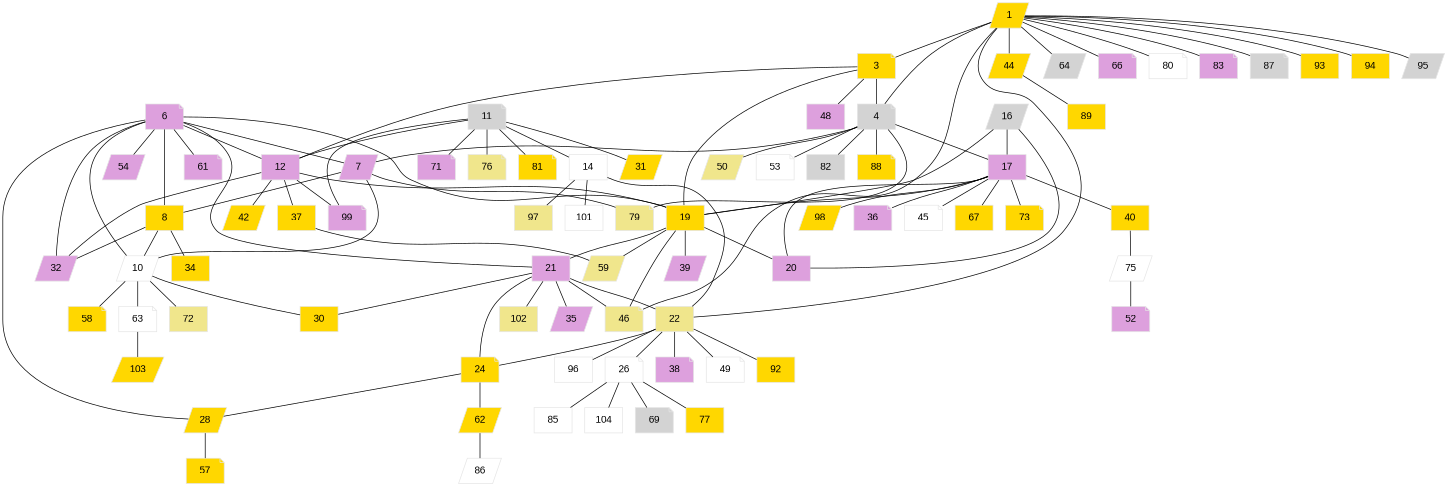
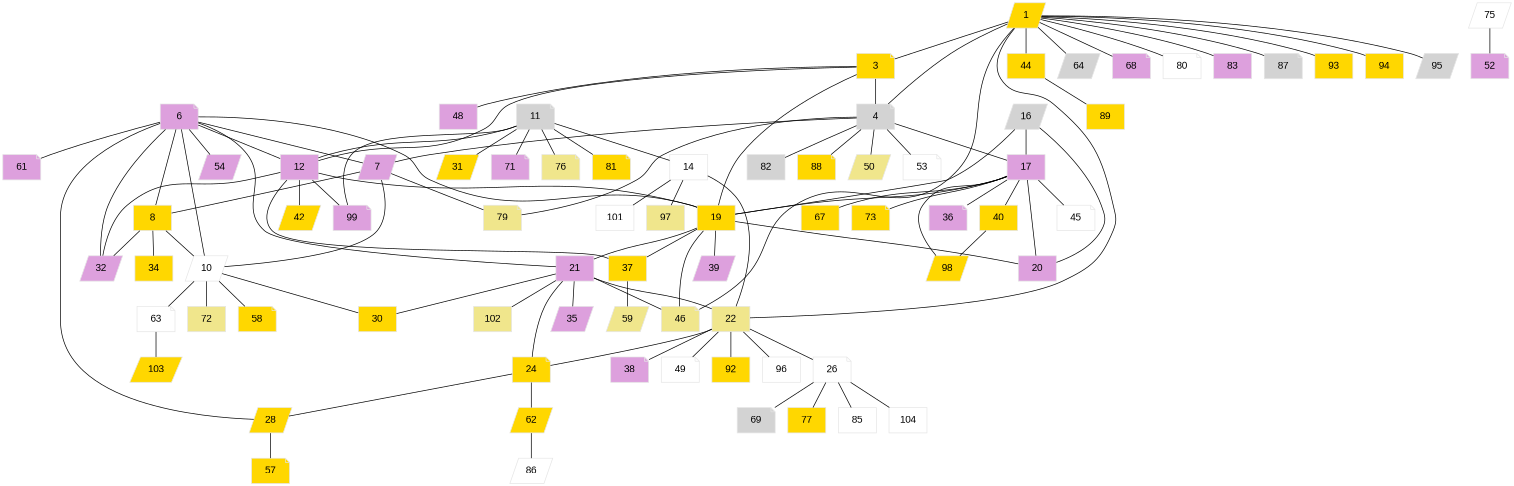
(1009, 66) -> (1026, 66)
(1117, 66) -> (1131, 66)
(1219, 66) -> (1233, 66)
(645, 243) -> (672, 243)
(1130, 243) -> (973, 243)
